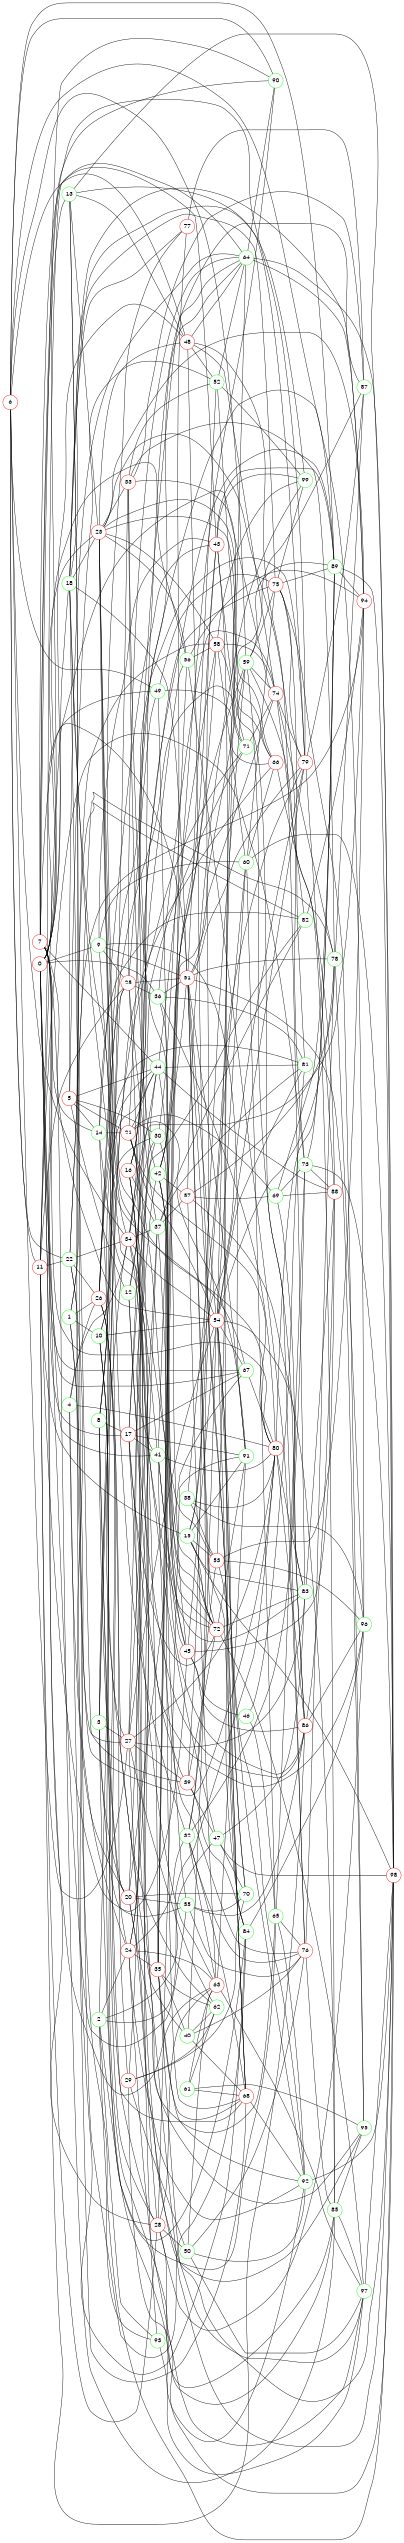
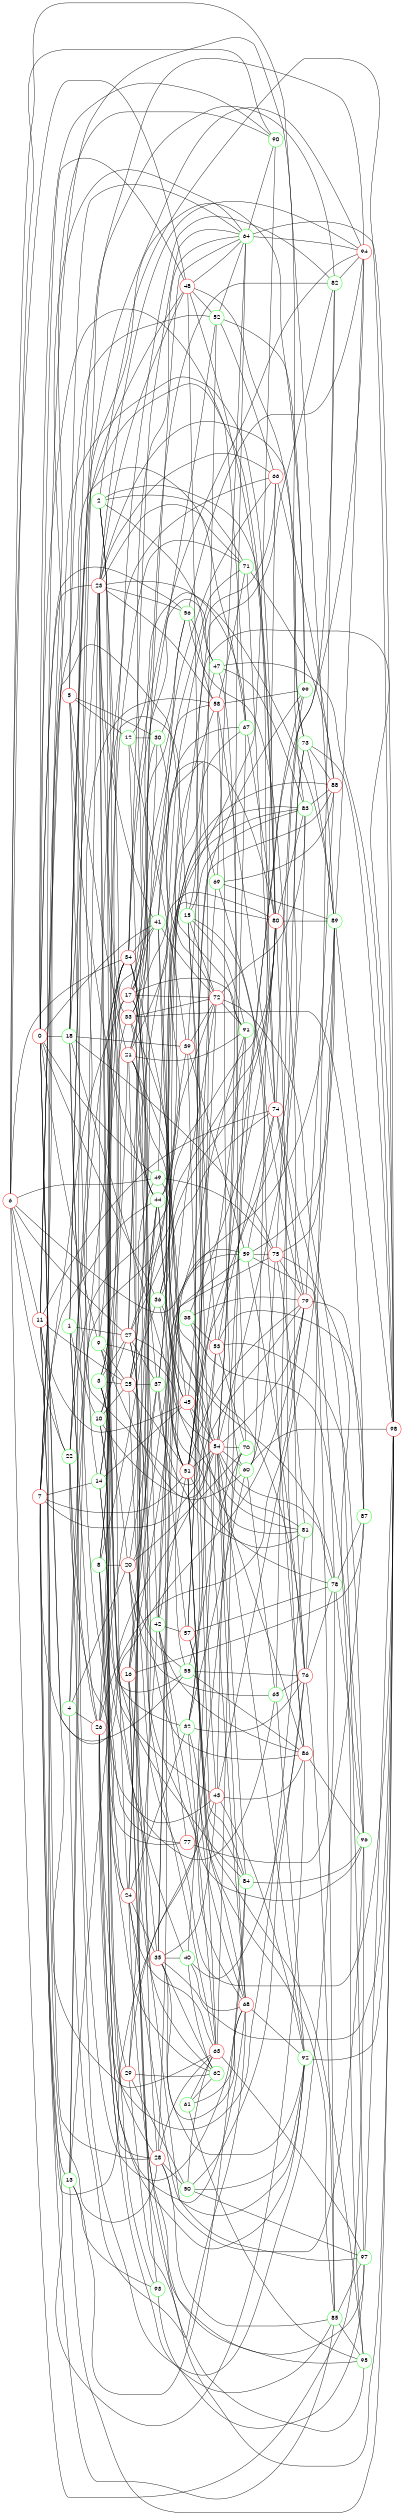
none -> (324, 911)
(290, 1181) -> (230, 591)
(327, 1446) -> (308, 669)
(246, 1716) -> none
